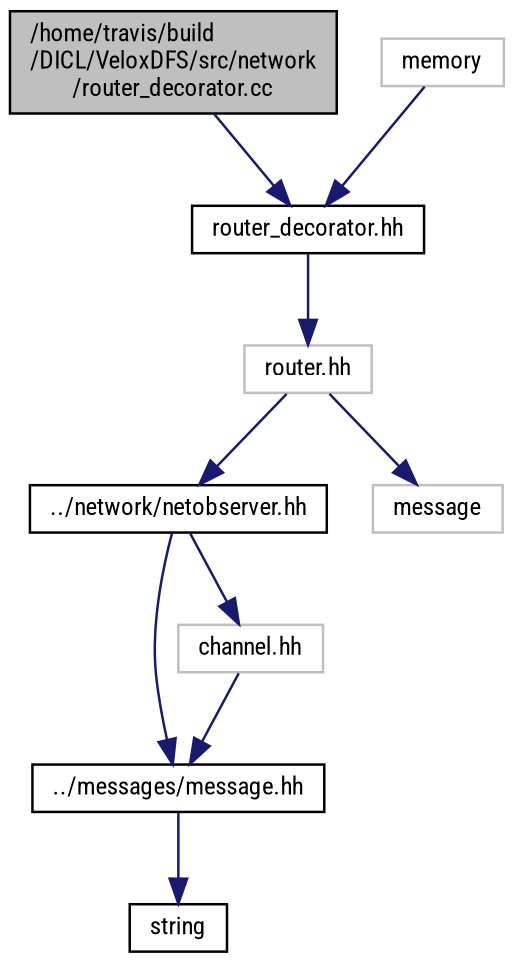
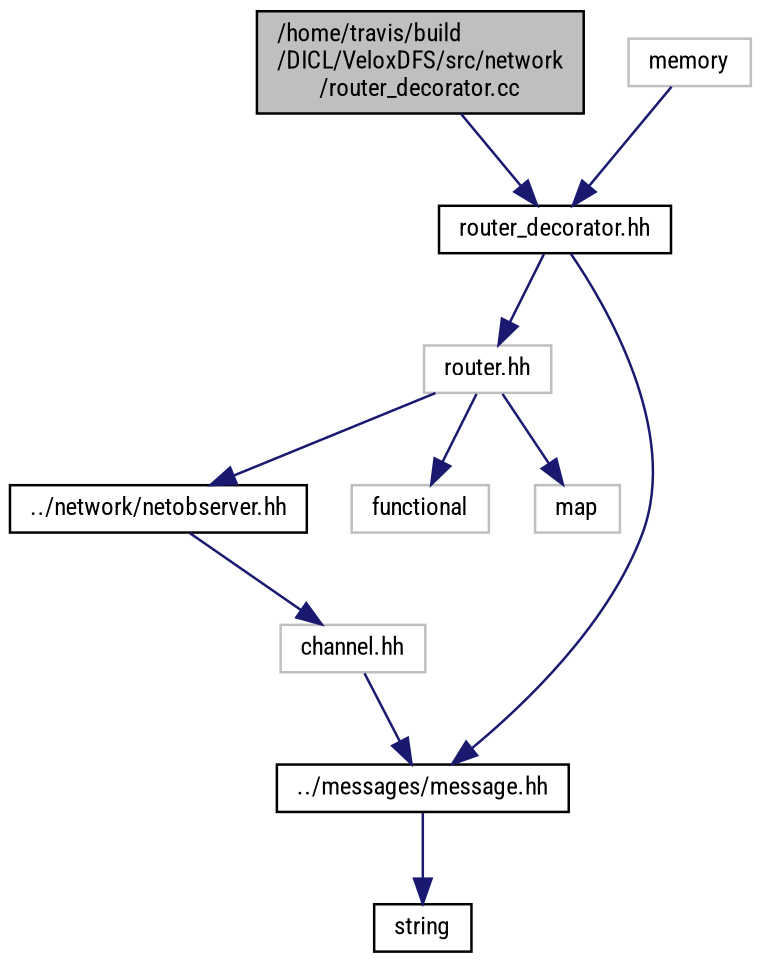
none -> (420, 509)
(438, 509) -> (577, 509)
(155, 636) -> (645, 523)
